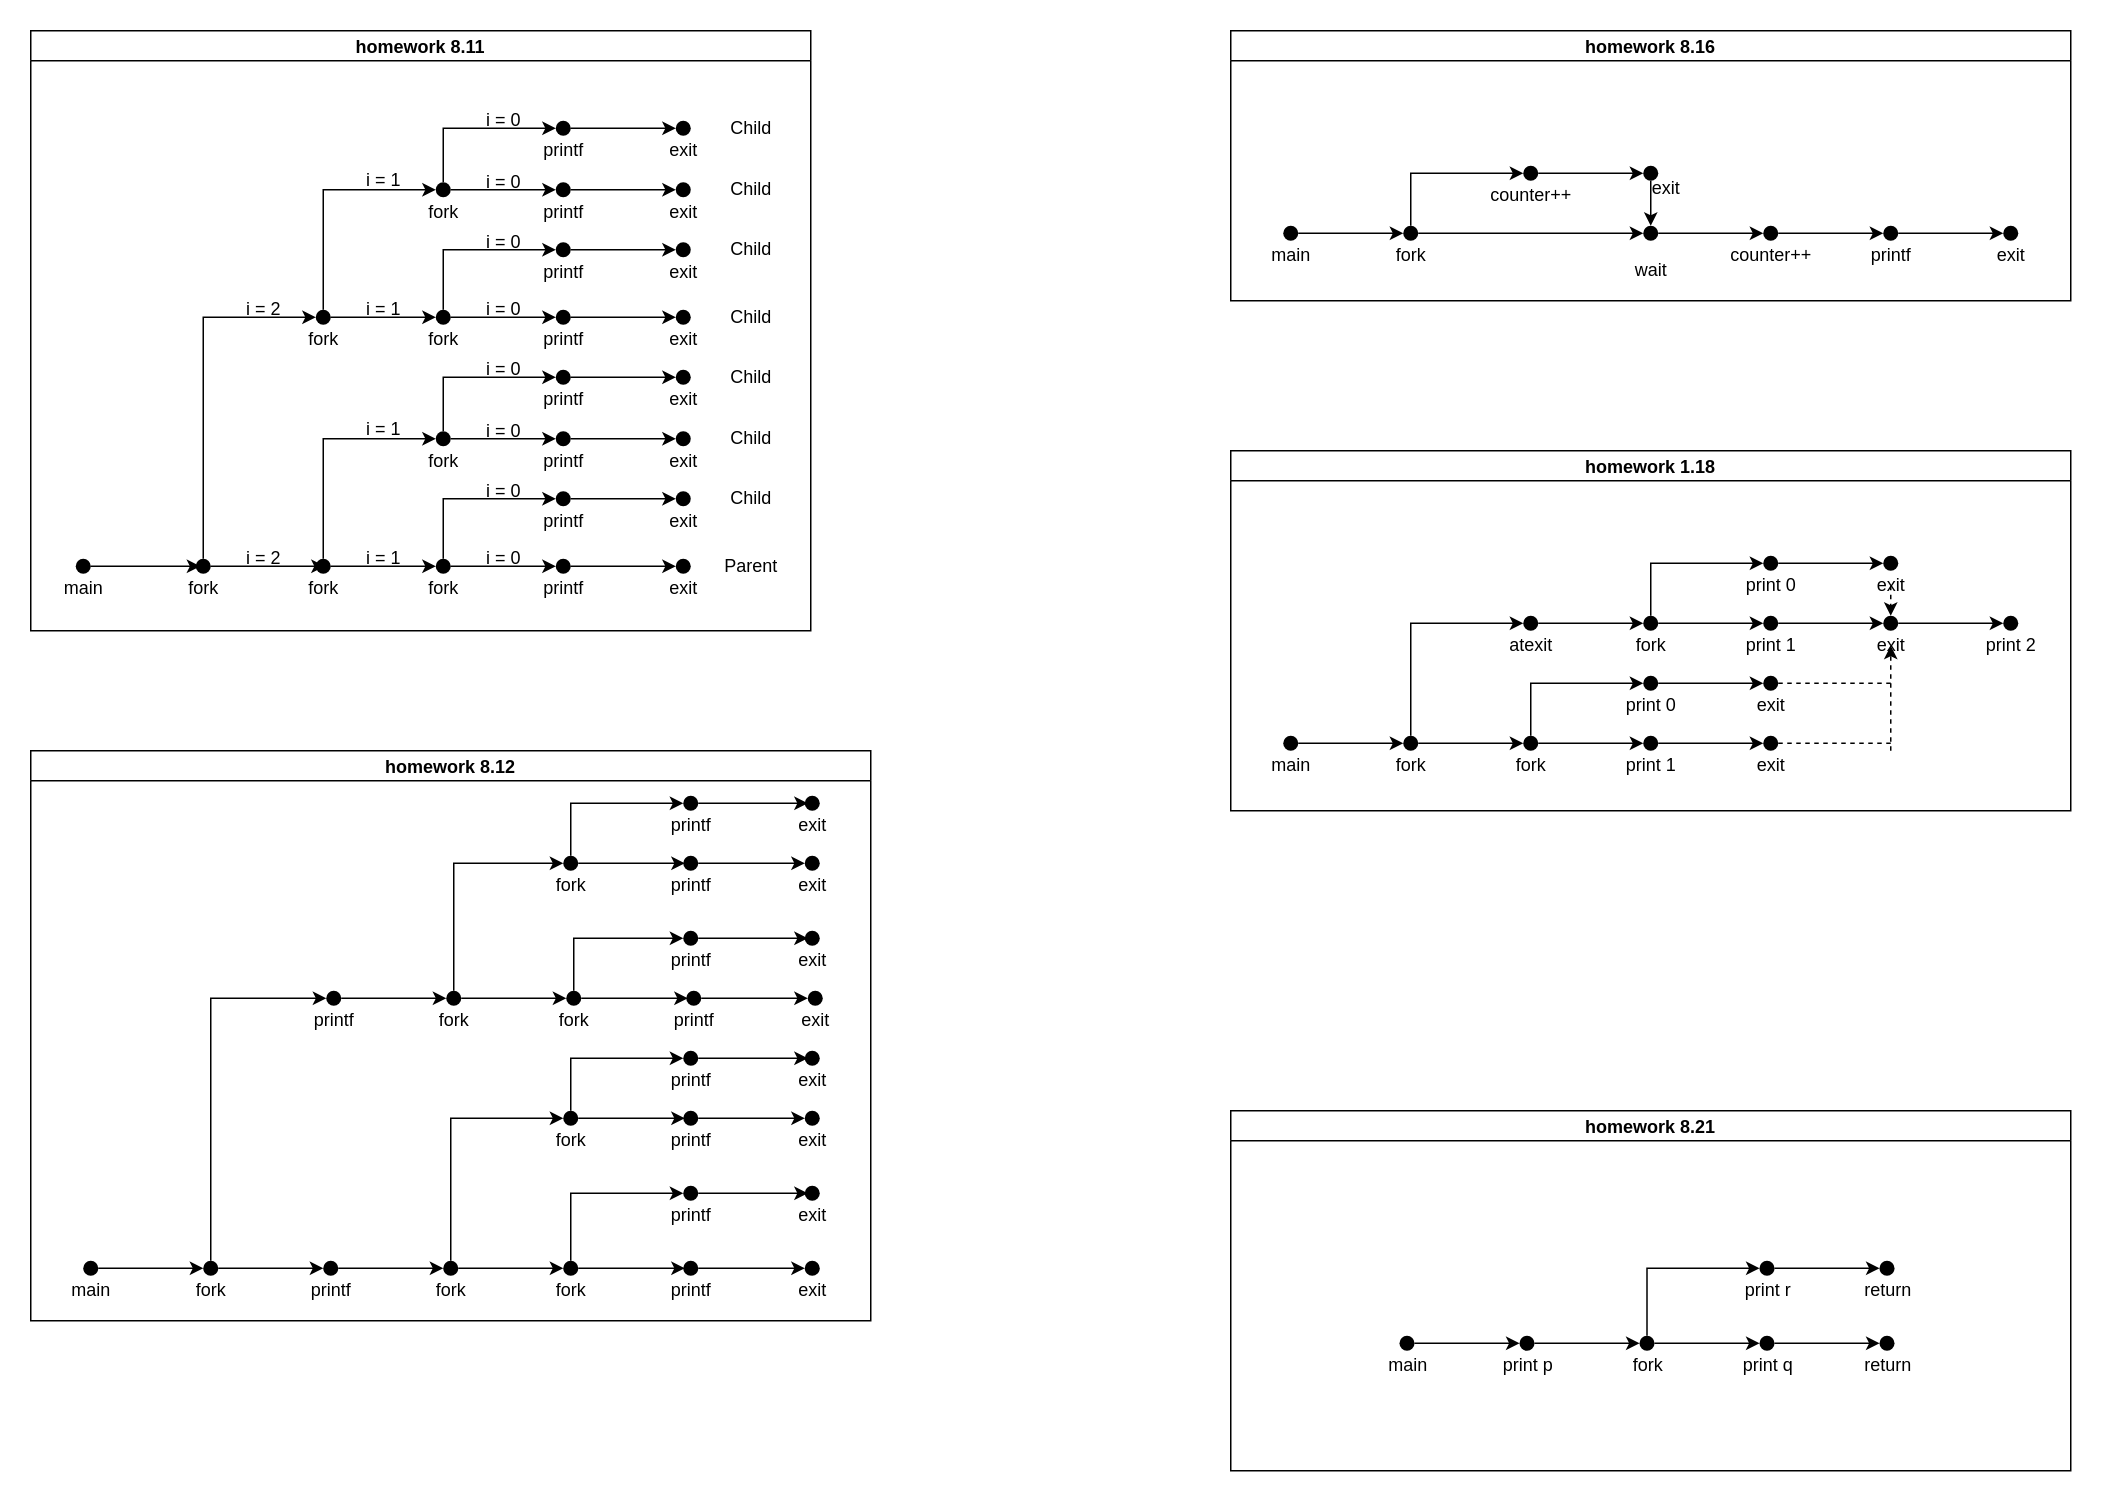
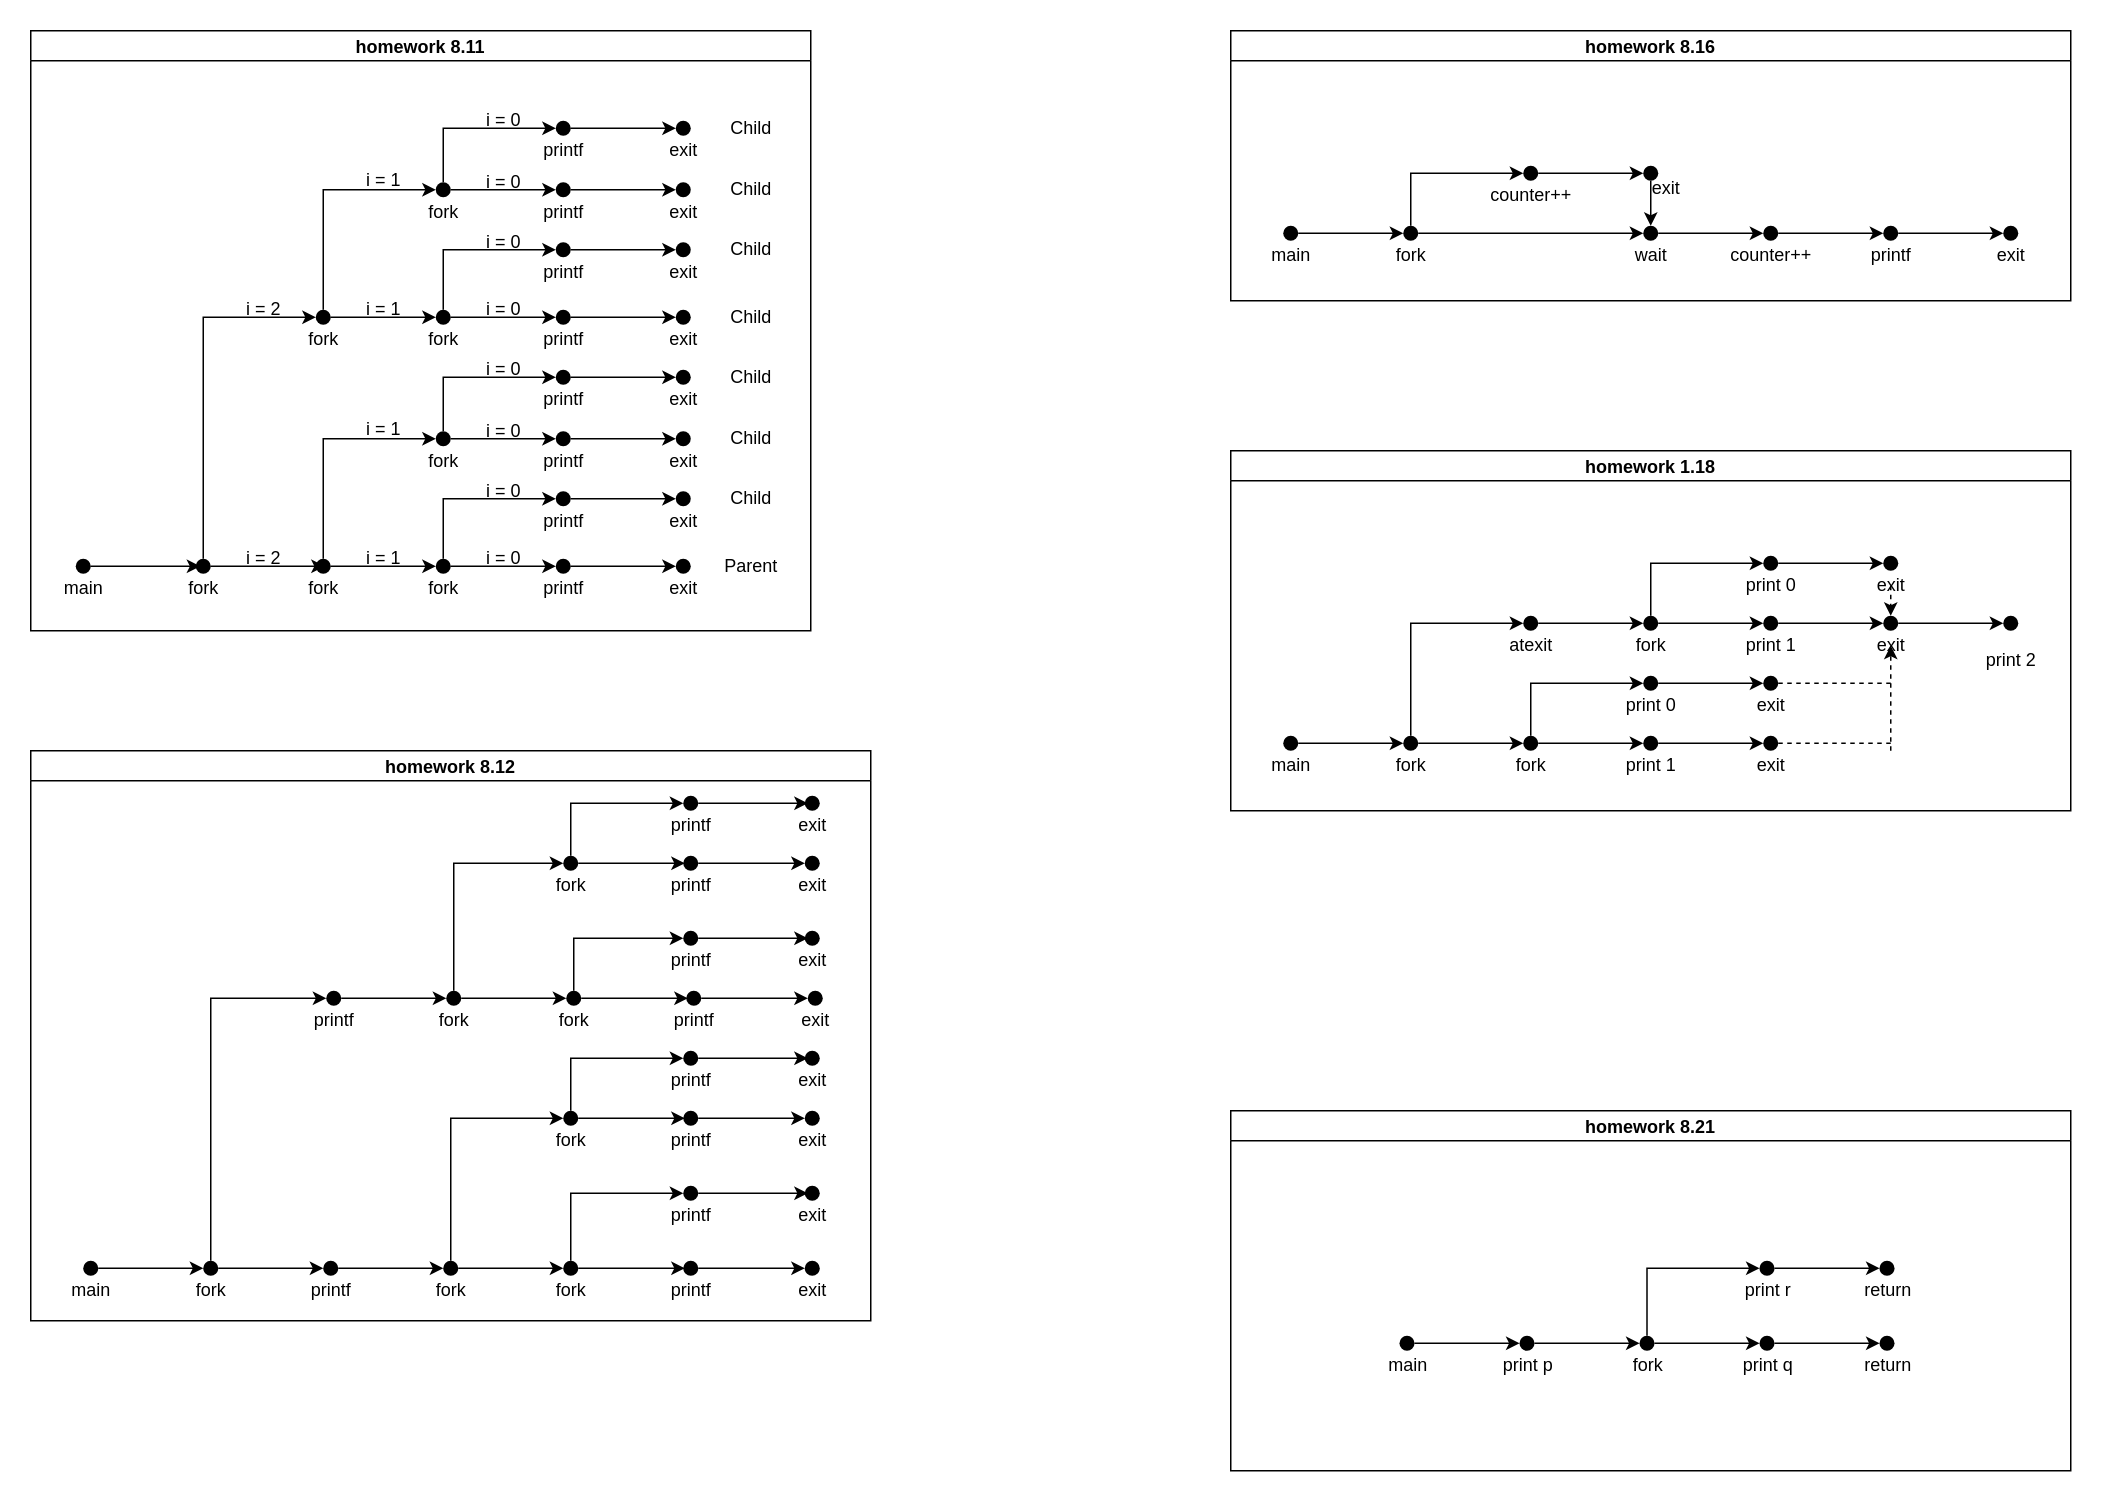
(1651, 271) -> (1651, 256)
(2011, 646) -> (2011, 661)
